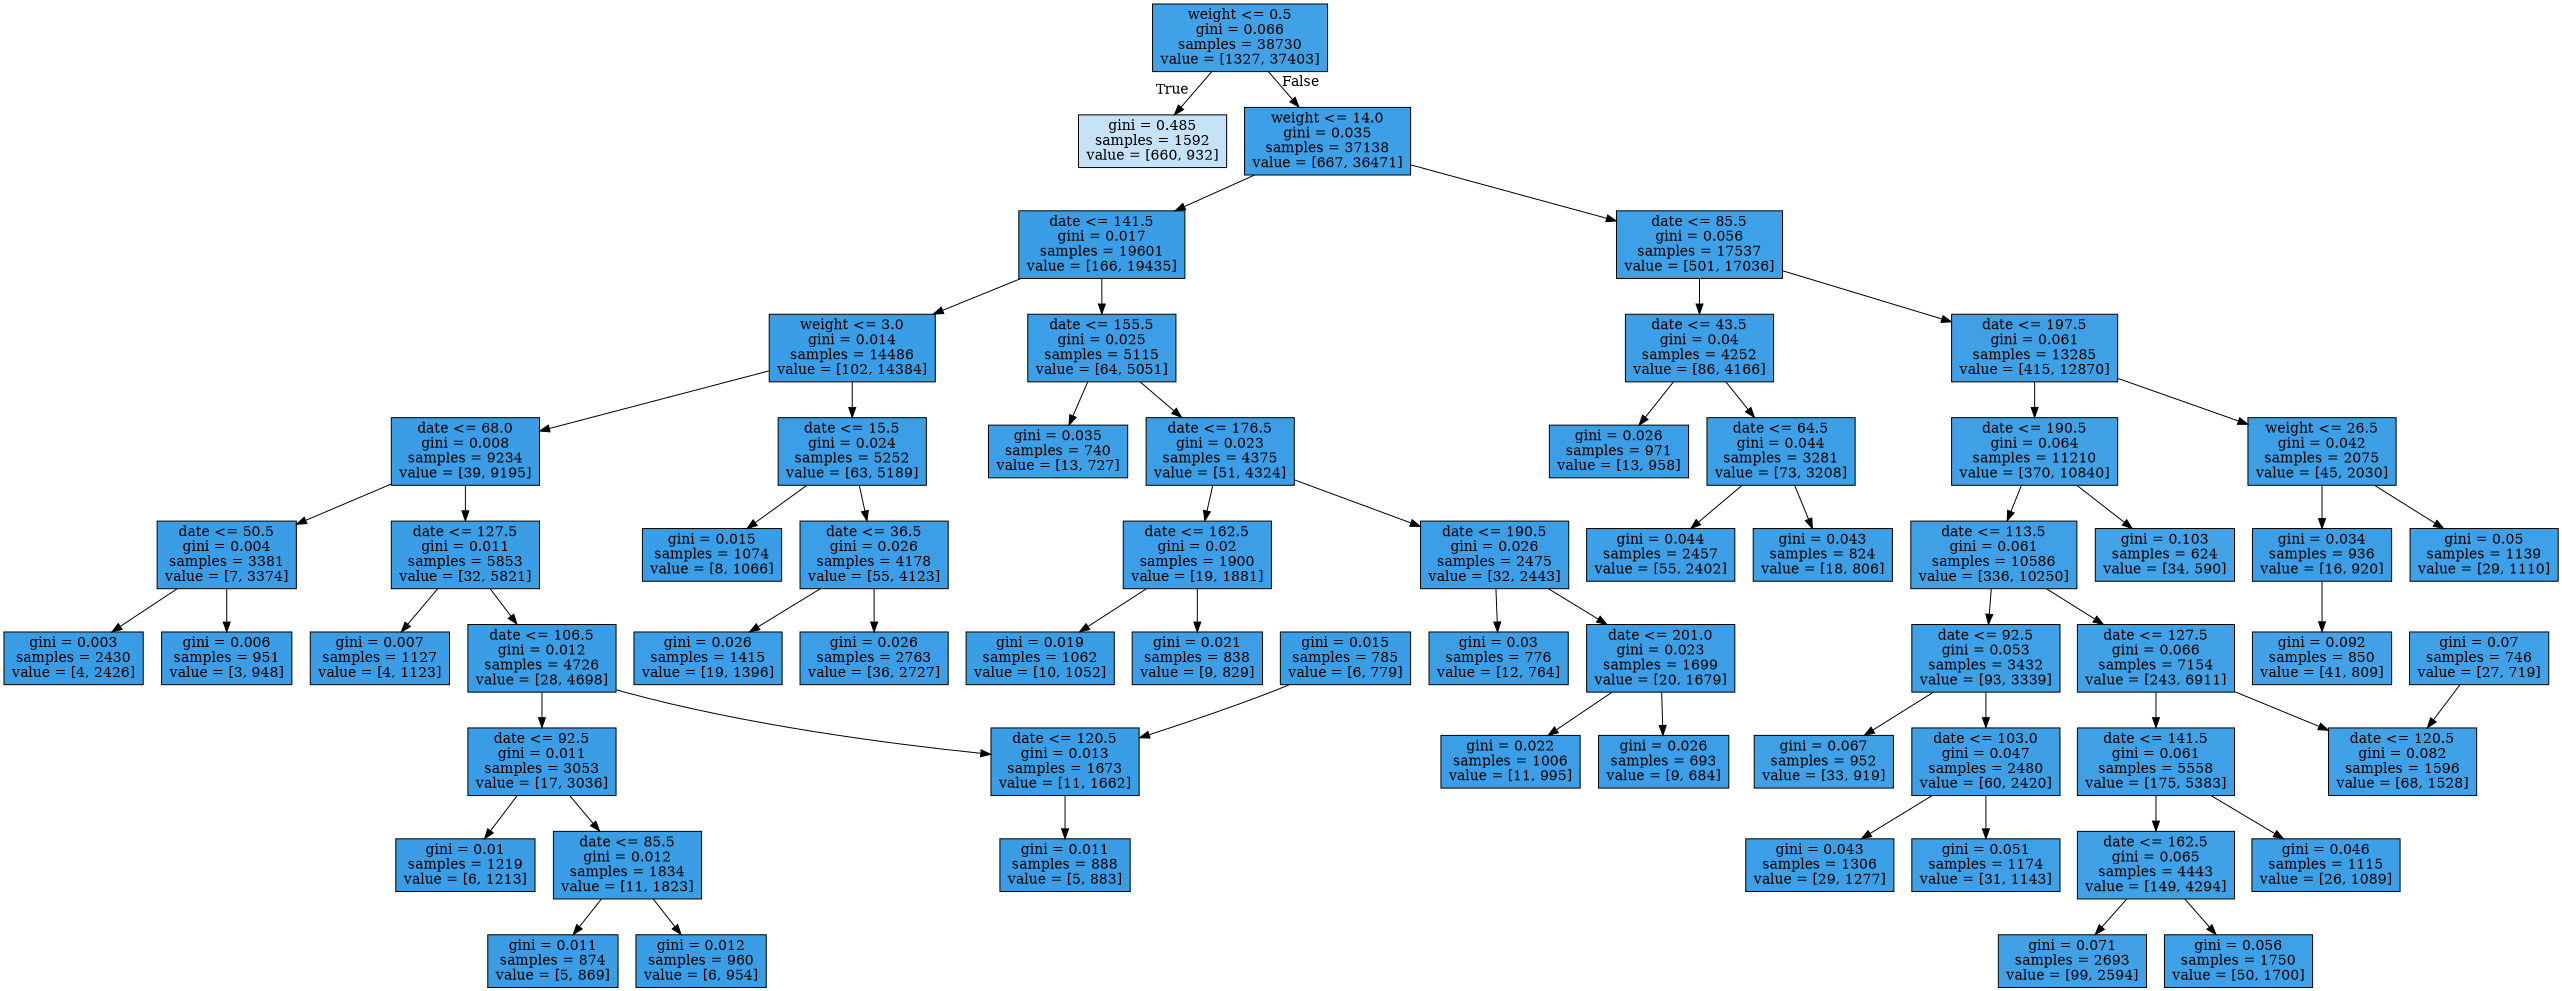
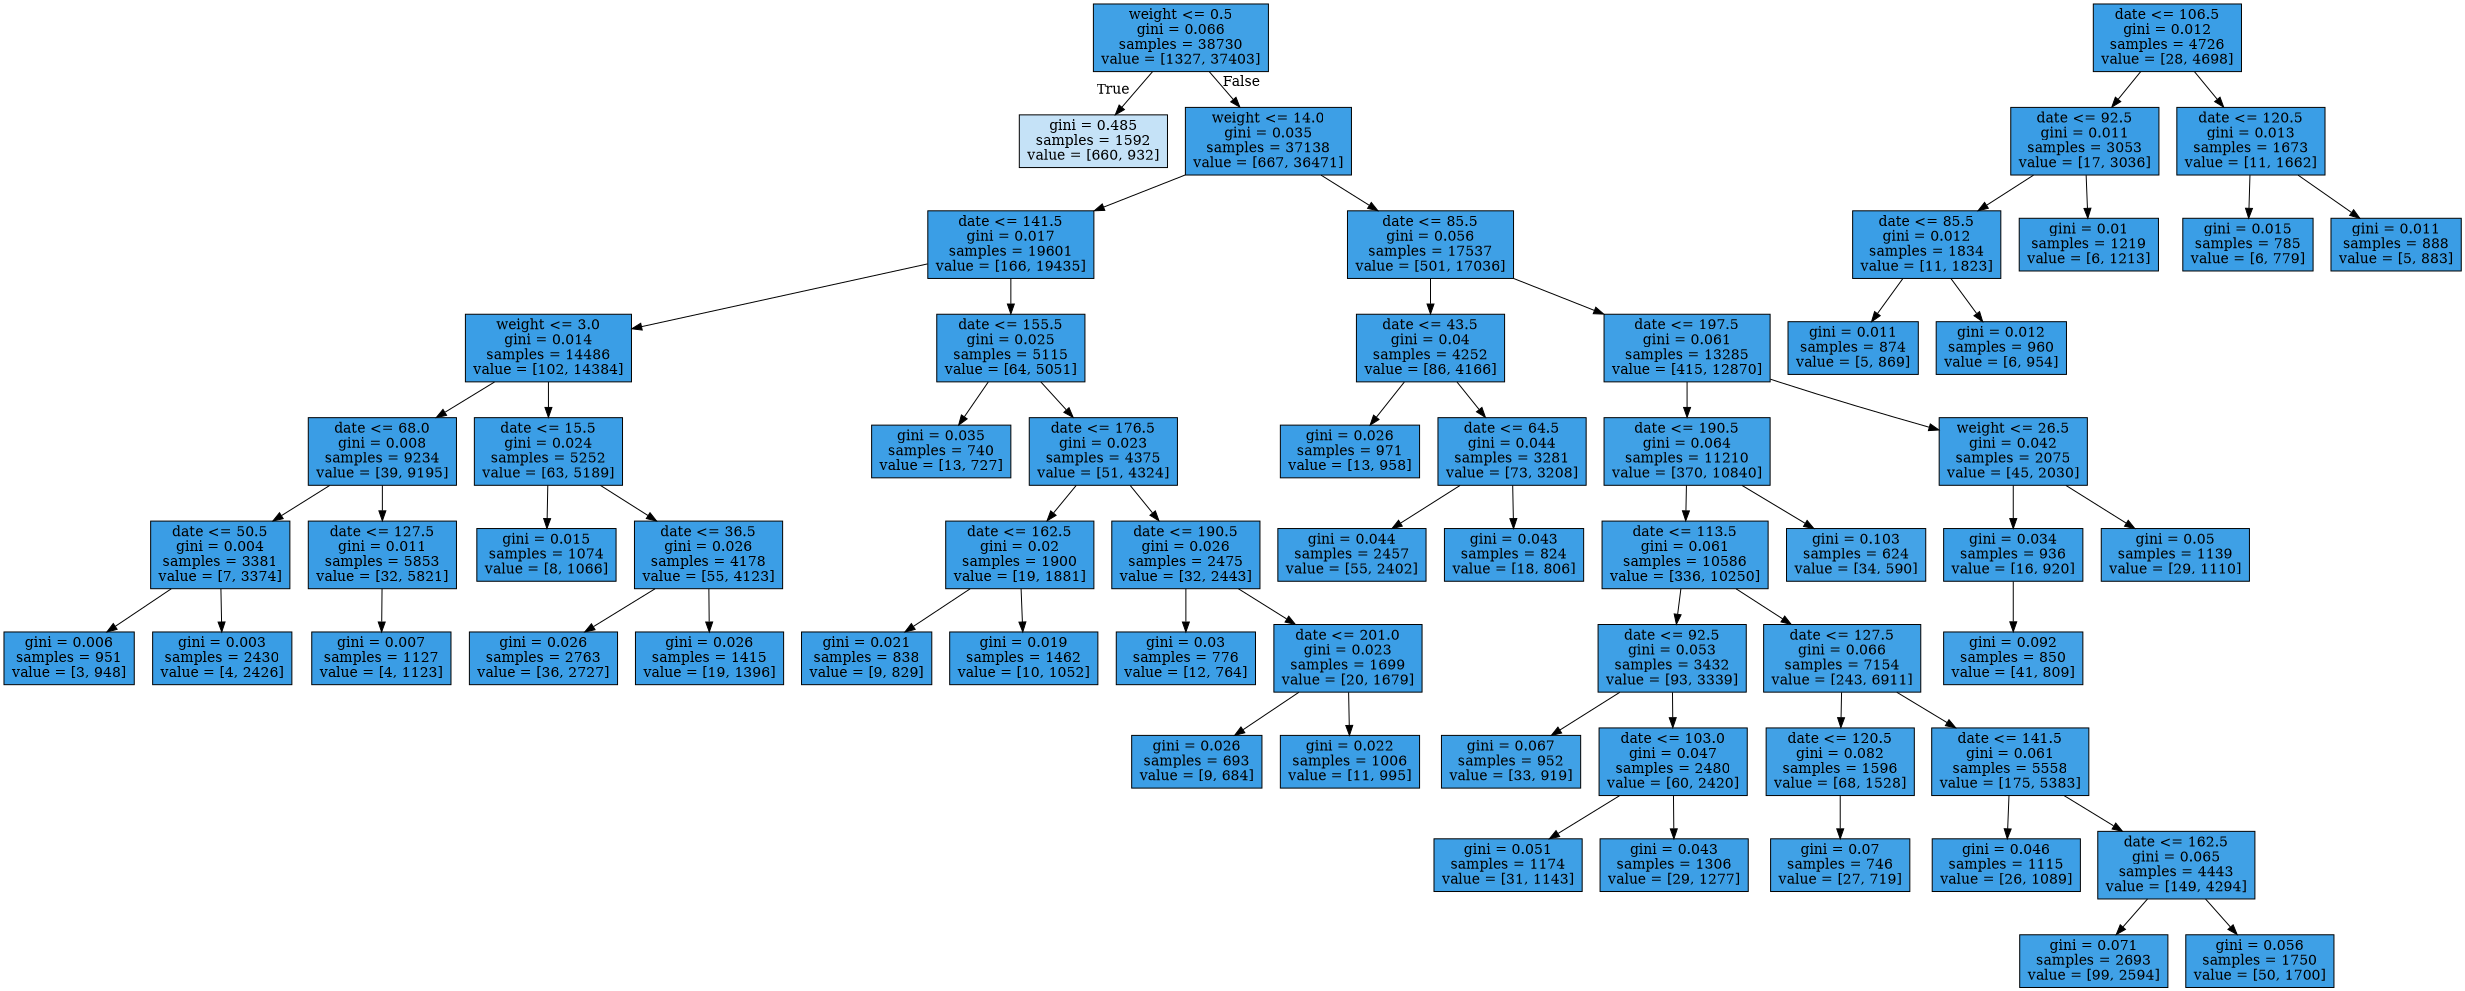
(501, 602) -> none
(1040, 658) -> (1024, 658)
(2447, 702) -> (1840, 812)
(1220, 711) -> (2249, 192)
